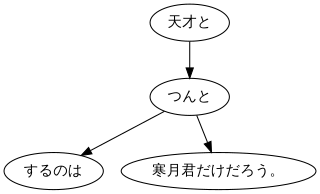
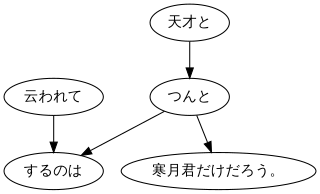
none -> (54, 97)
